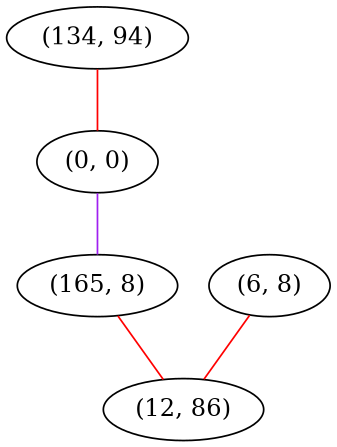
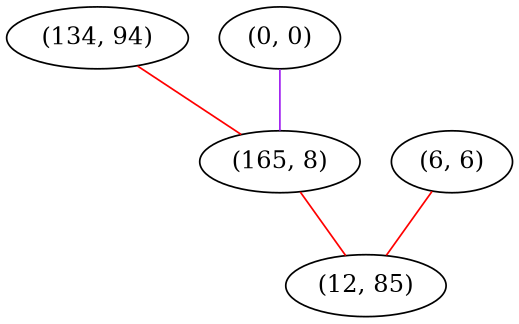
(97, 100) -> (189, 100)
(270, 286) -> (452, 162)
(184, 410) -> (366, 286)
